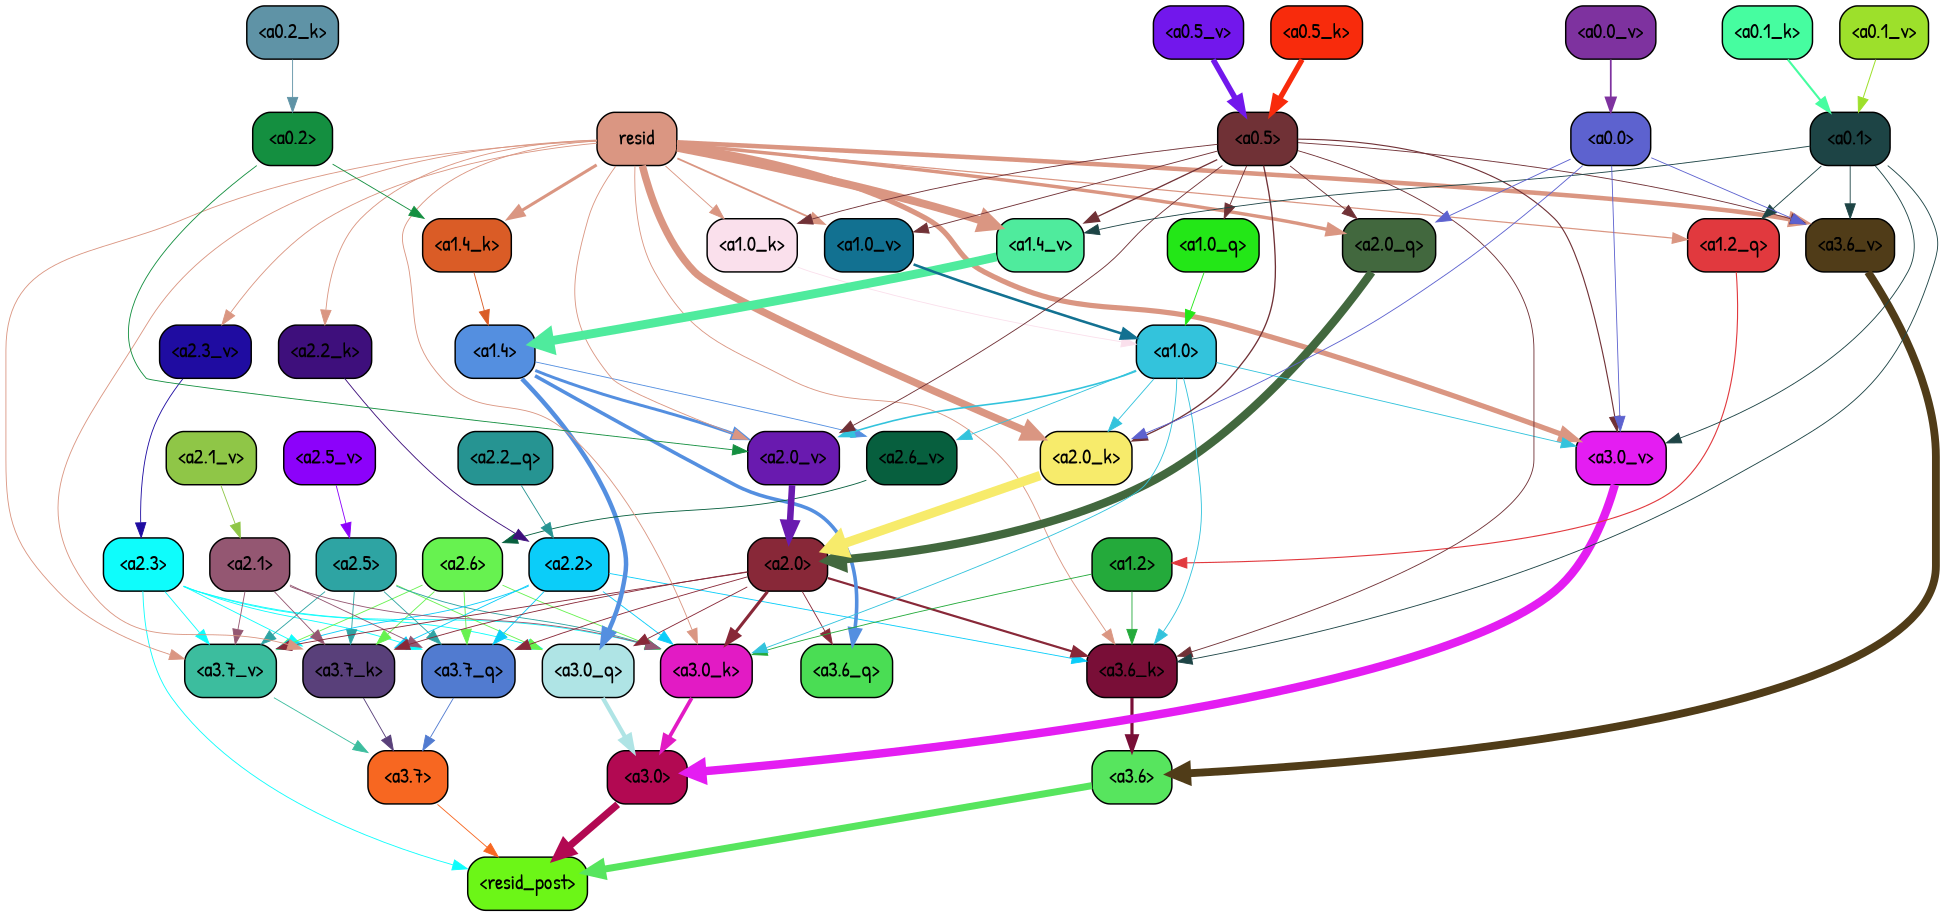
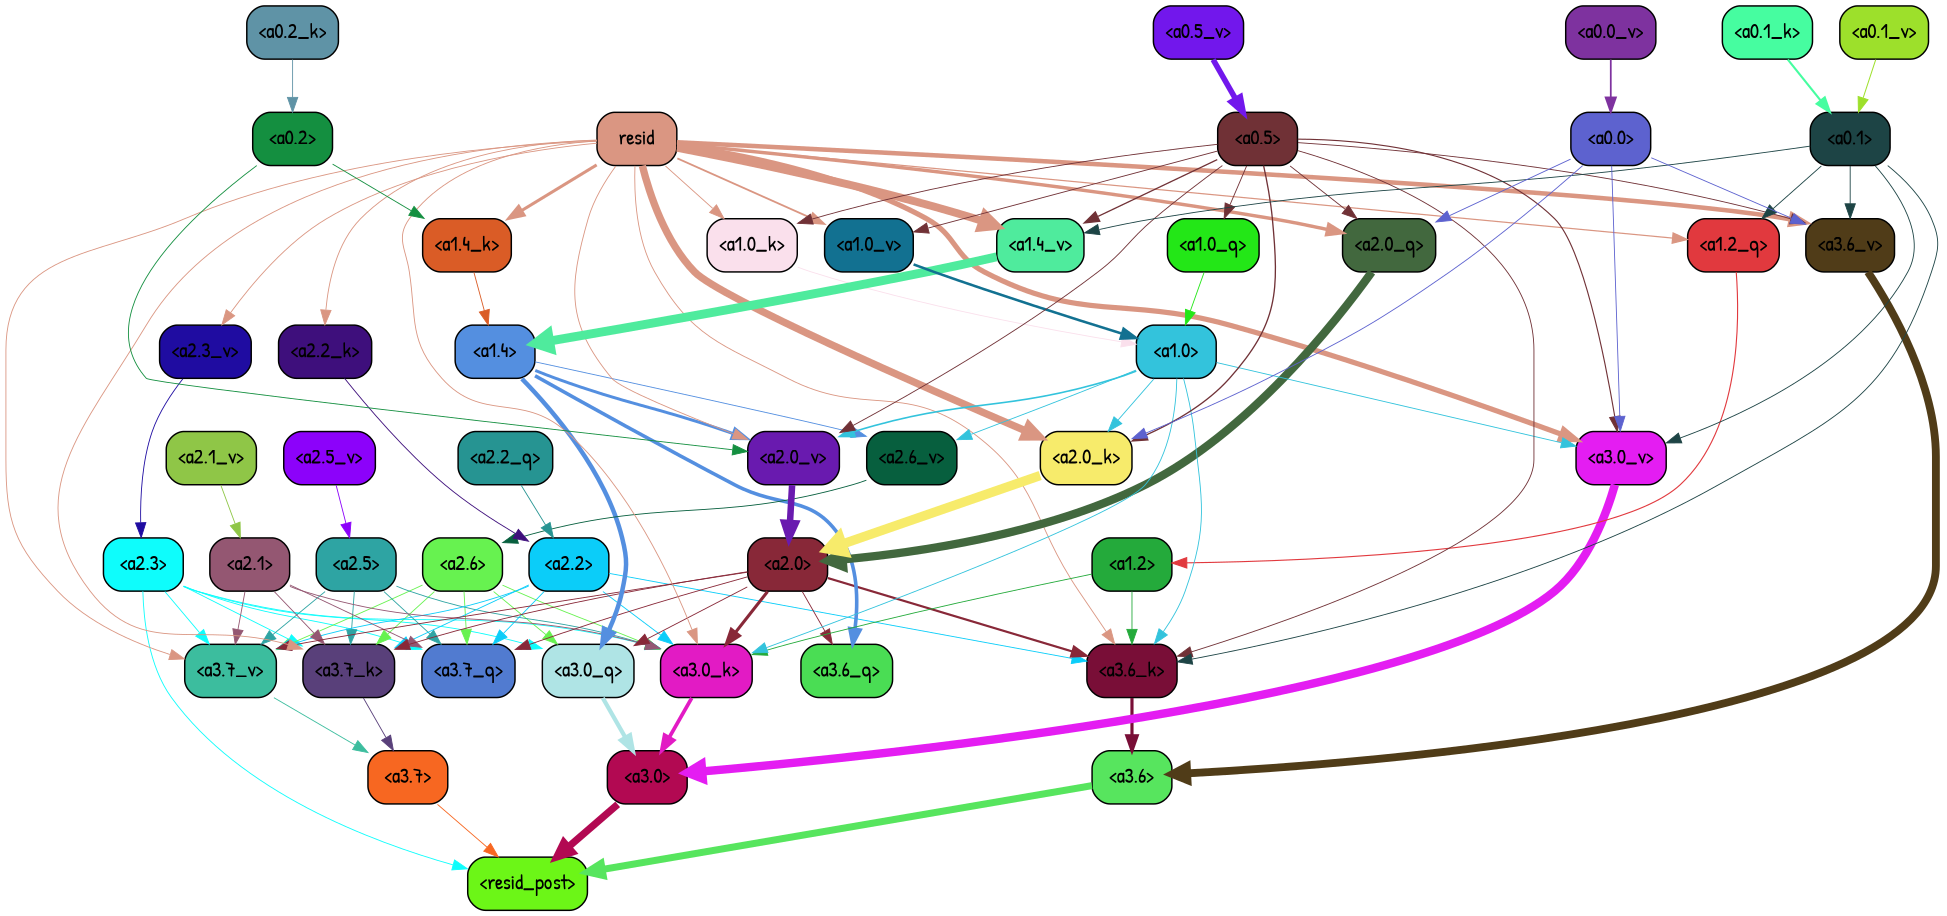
(1317, 33) -> none
(462, 615) -> (520, 613)
(442, 718) -> none
